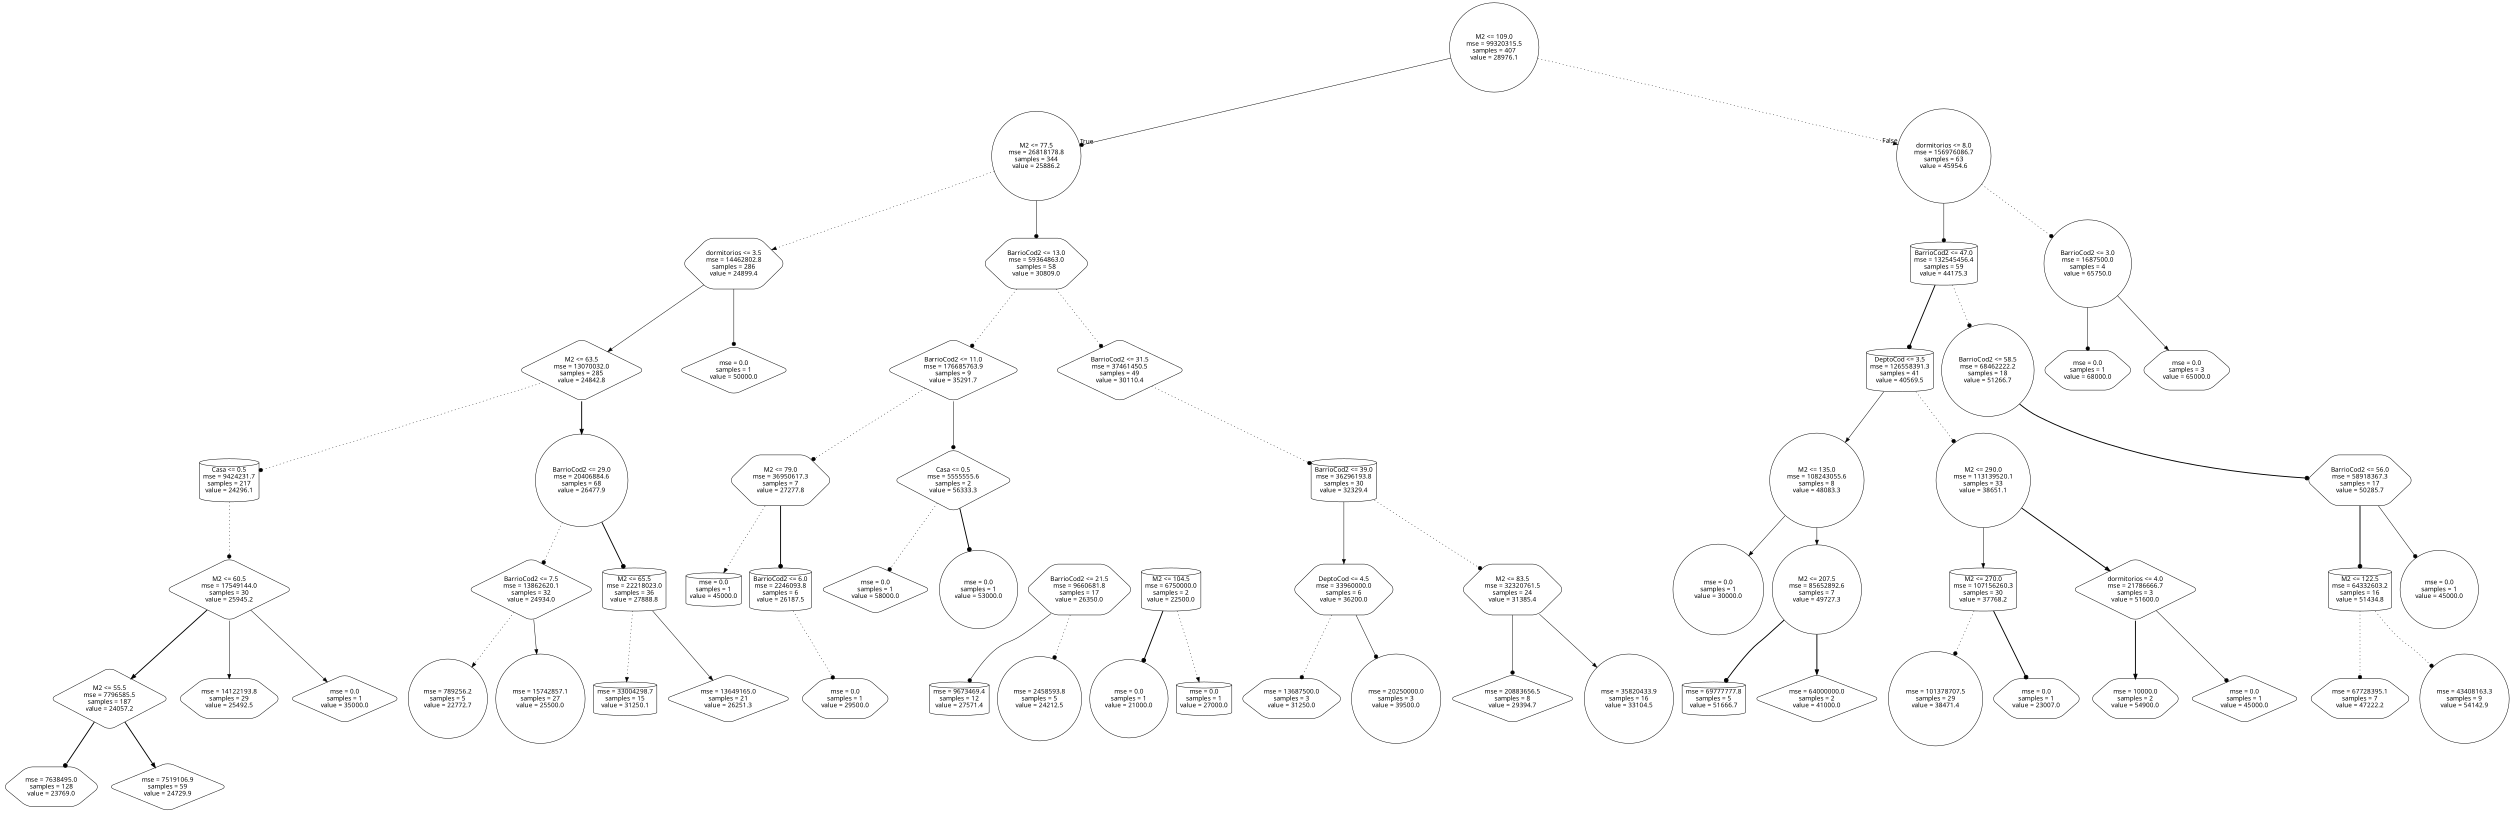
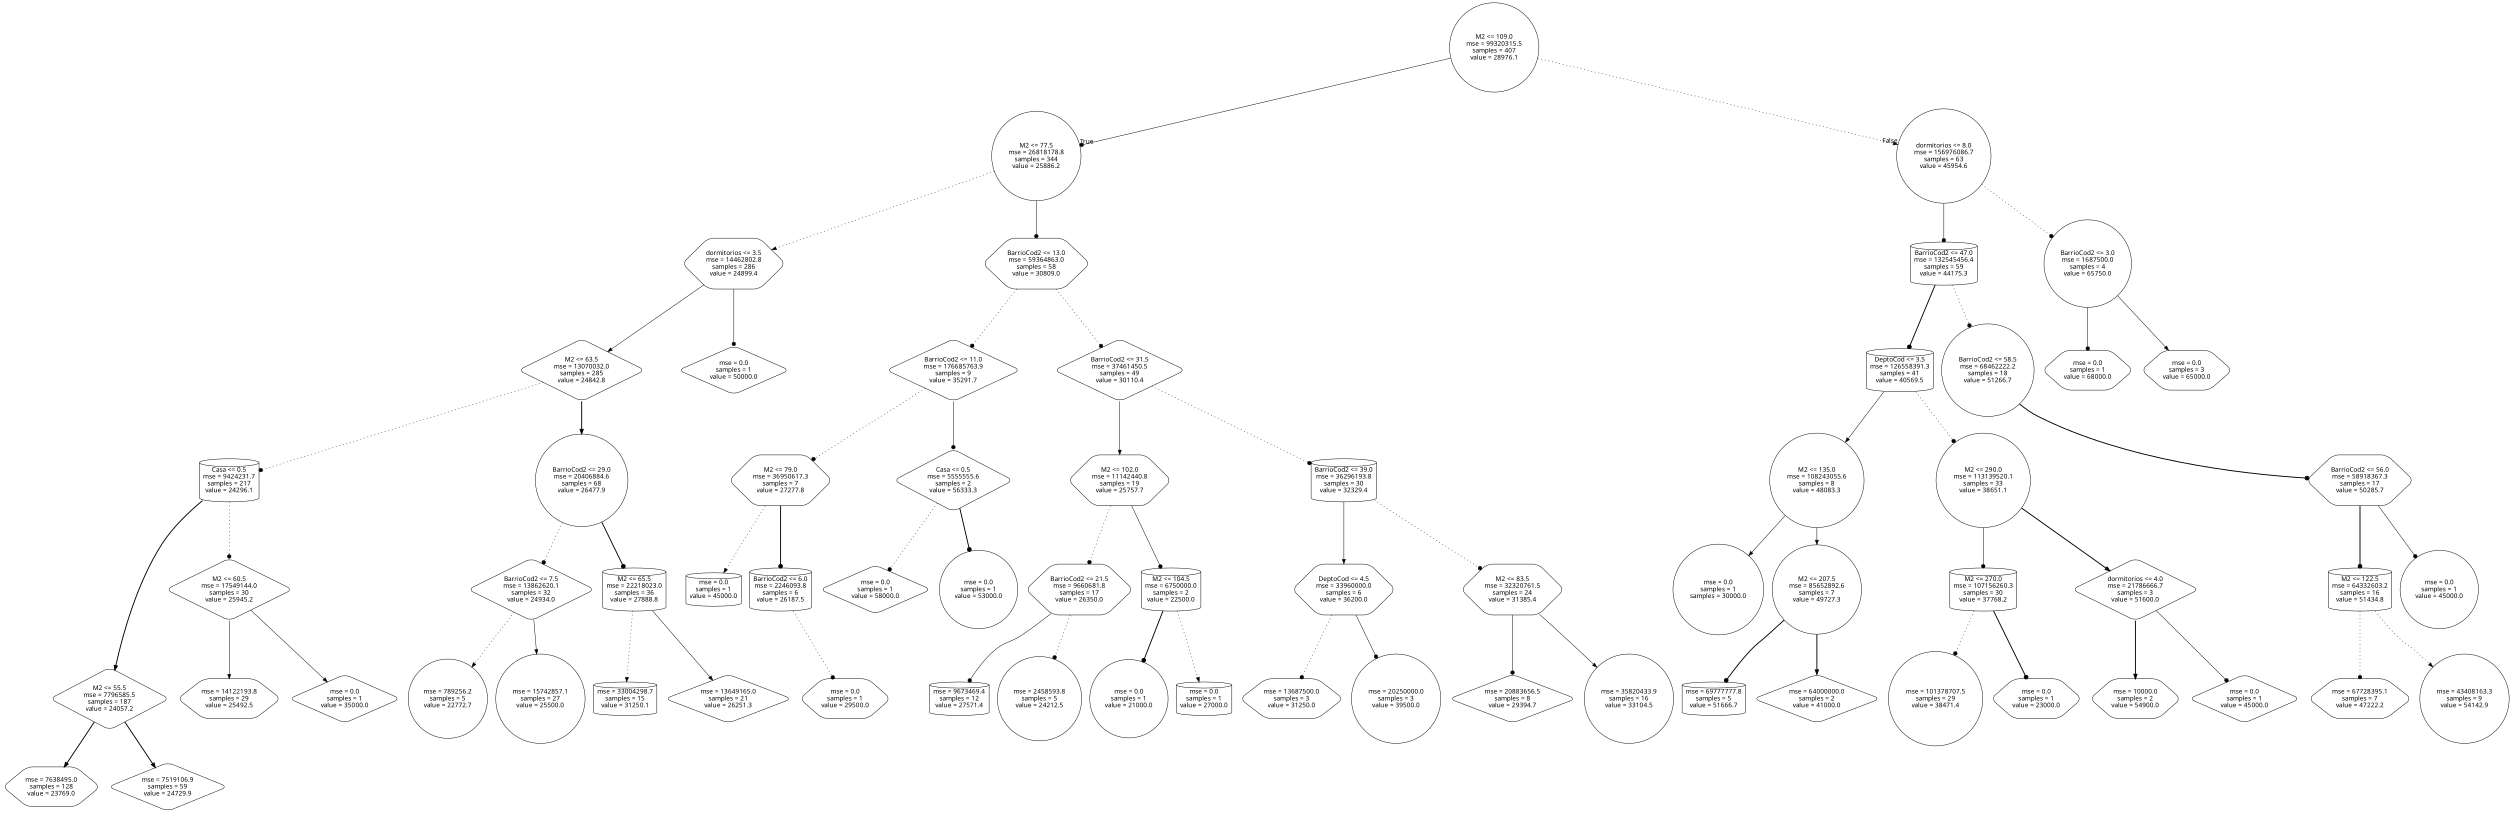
none -> (1120, 480)
(1983, 546) -> (1983, 546)
(1718, 590) -> (1718, 590)
(2401, 640) -> (2401, 640)
(171, 643) -> (145, 575)
(2036, 699) -> (2036, 699)
(81, 743) -> (81, 743)
